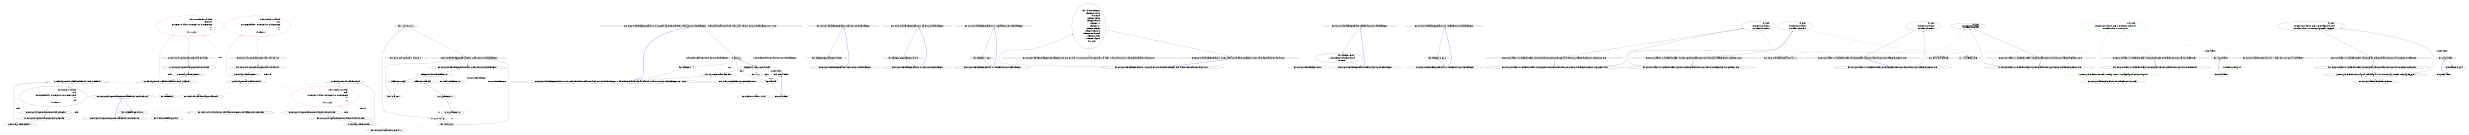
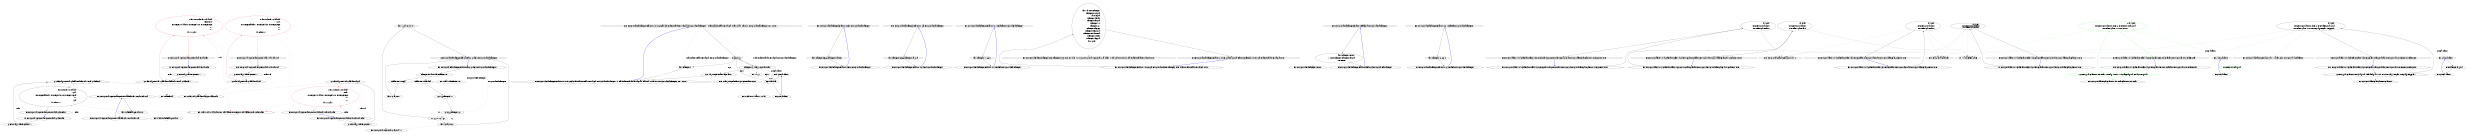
(407, 58) -> none
